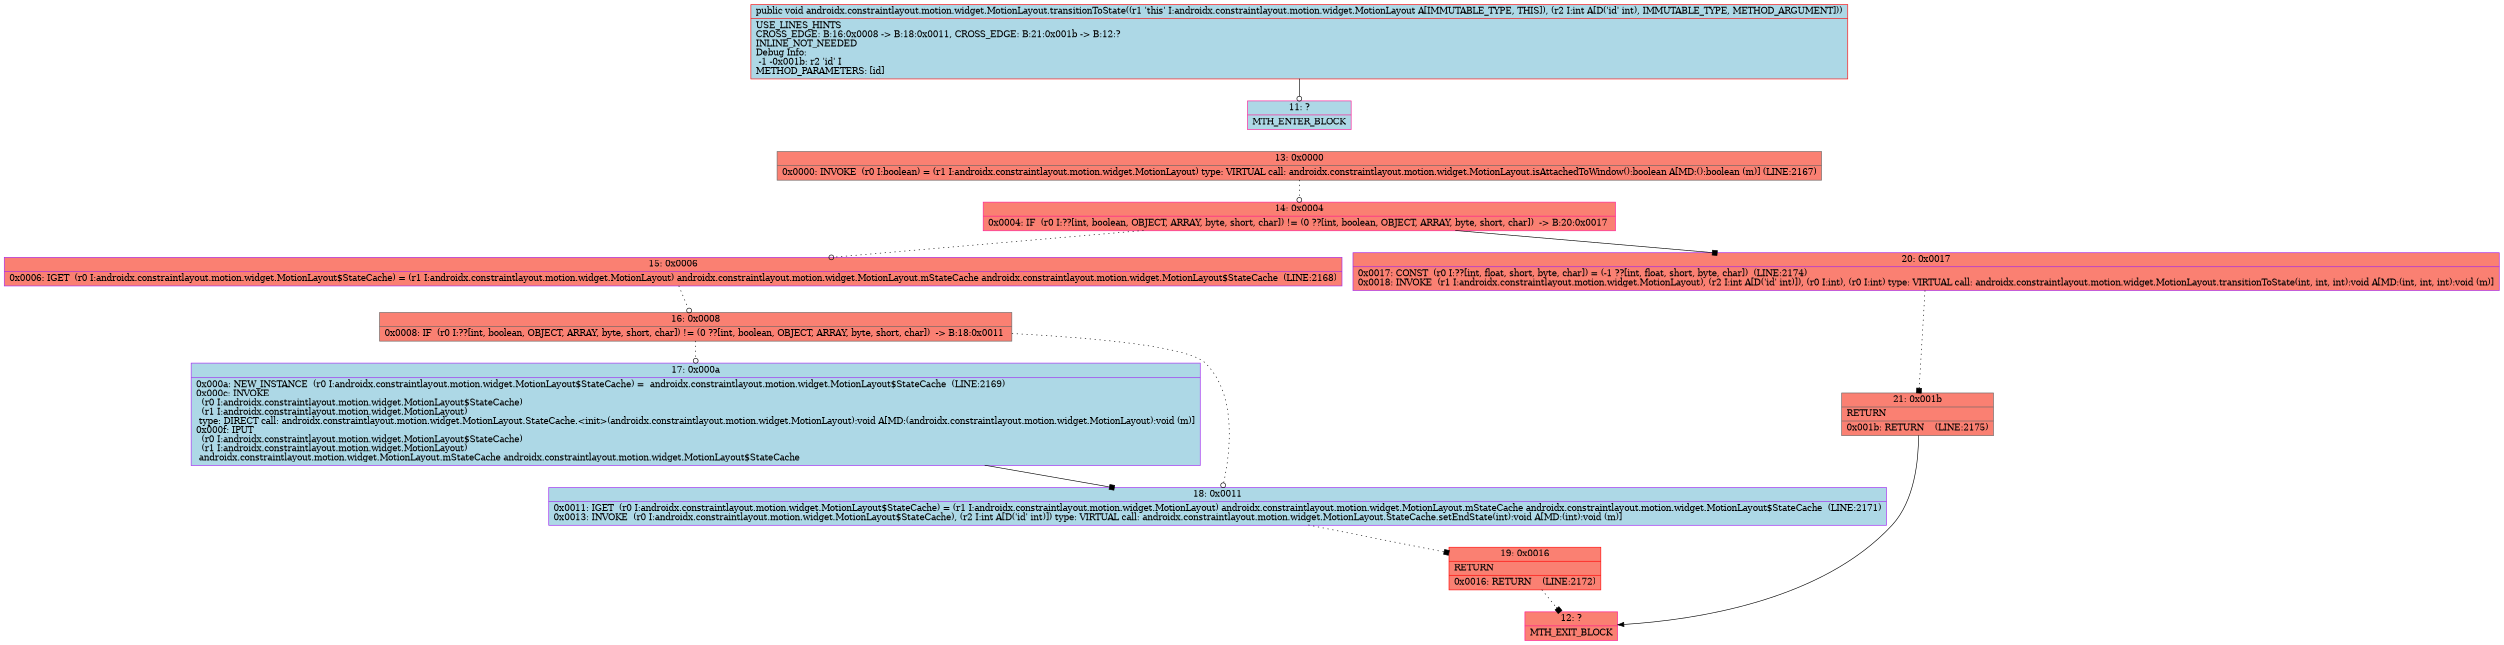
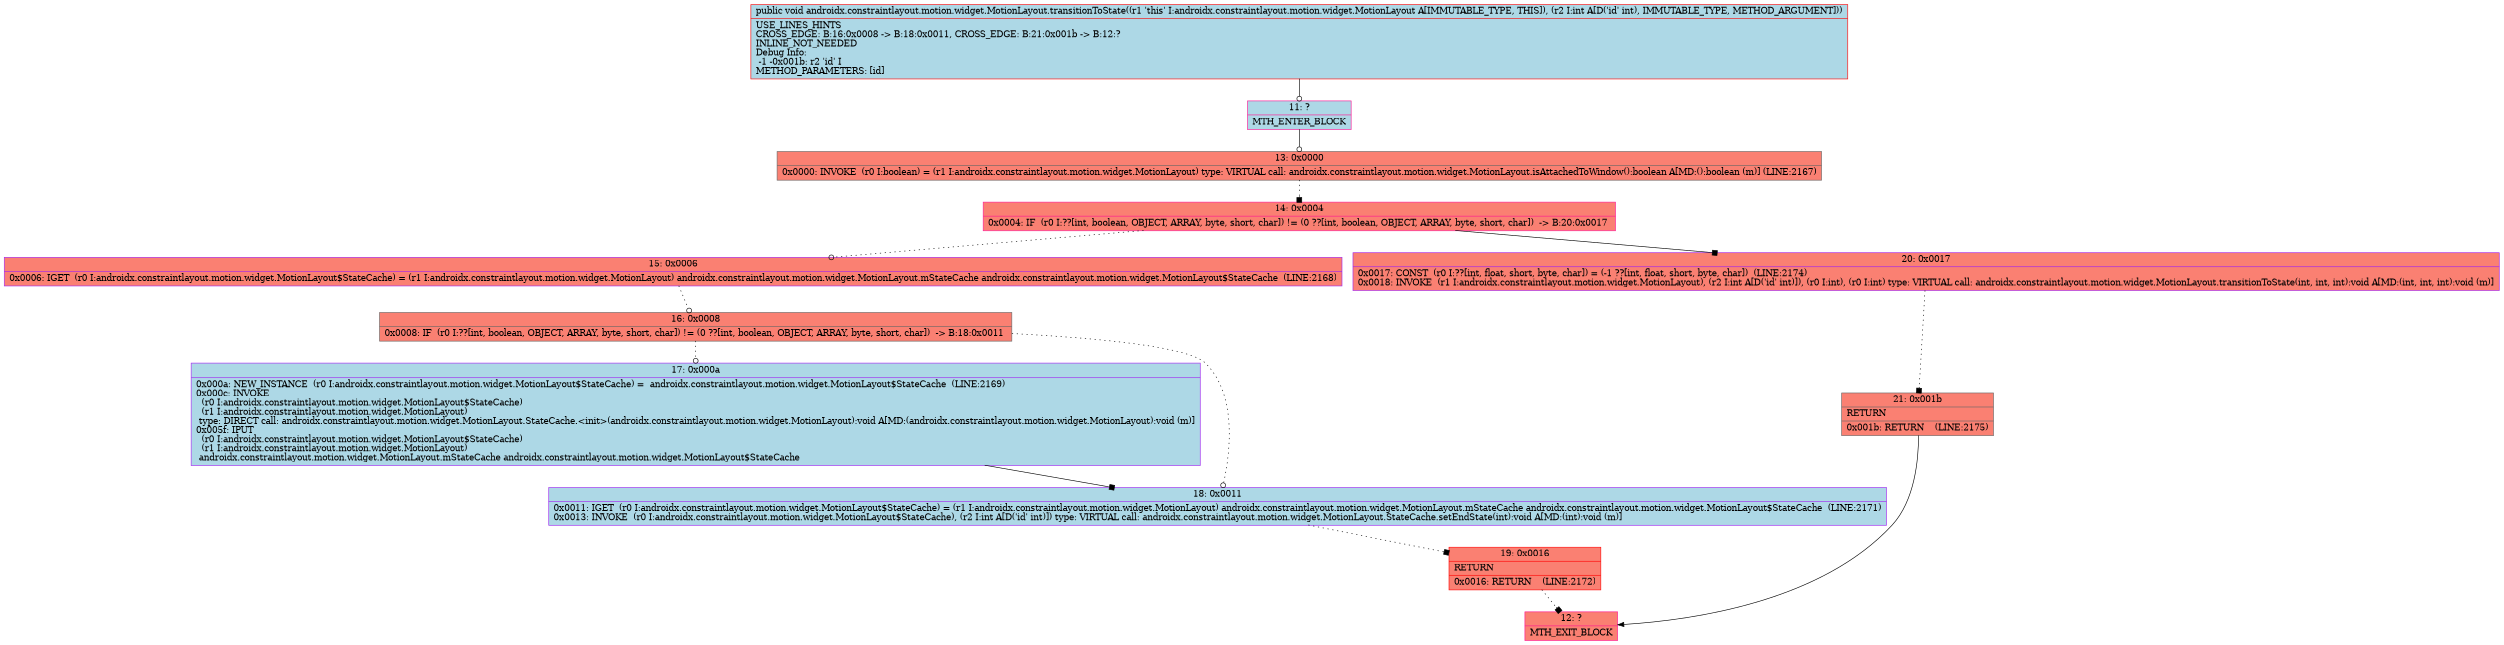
none -> (1299, 138)
(1299, 189) -> (1299, 189)
(227, 430) -> (227, 430)
